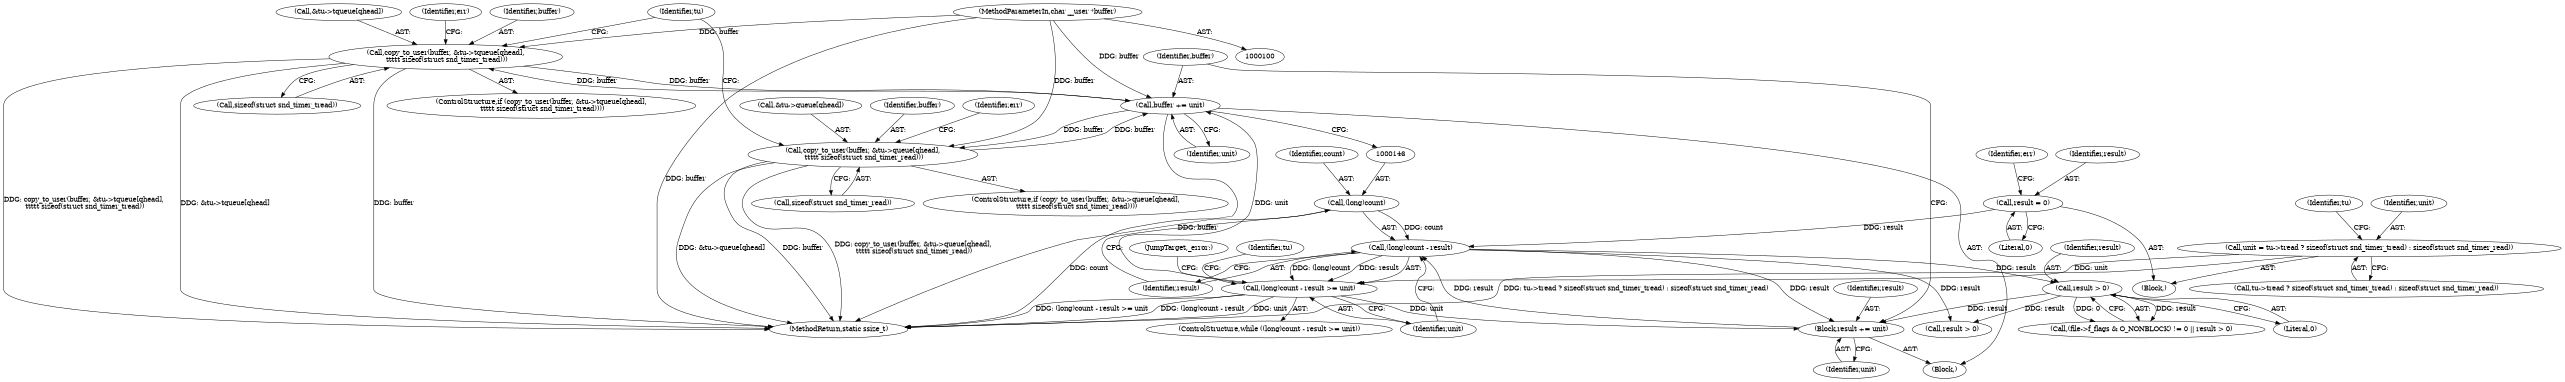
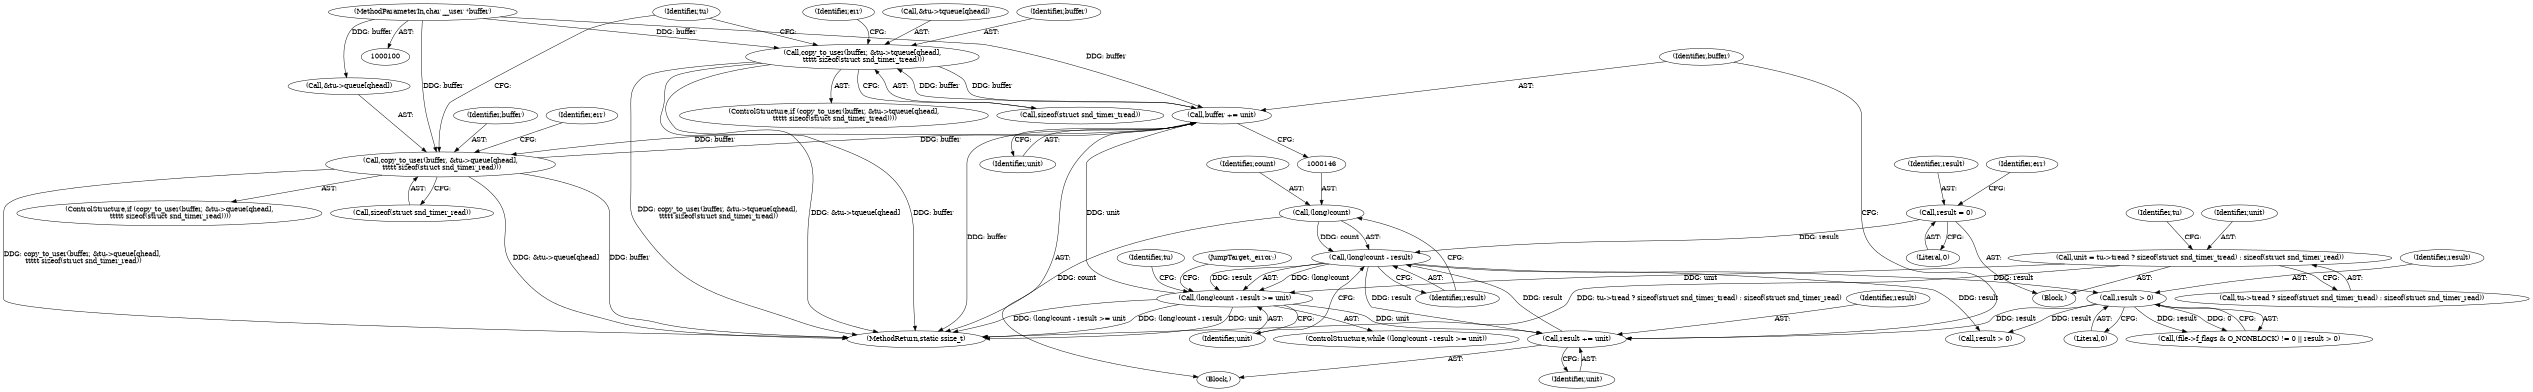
(702, 125) -> (347, 38)
(1851, 329) -> (1577, 339)
